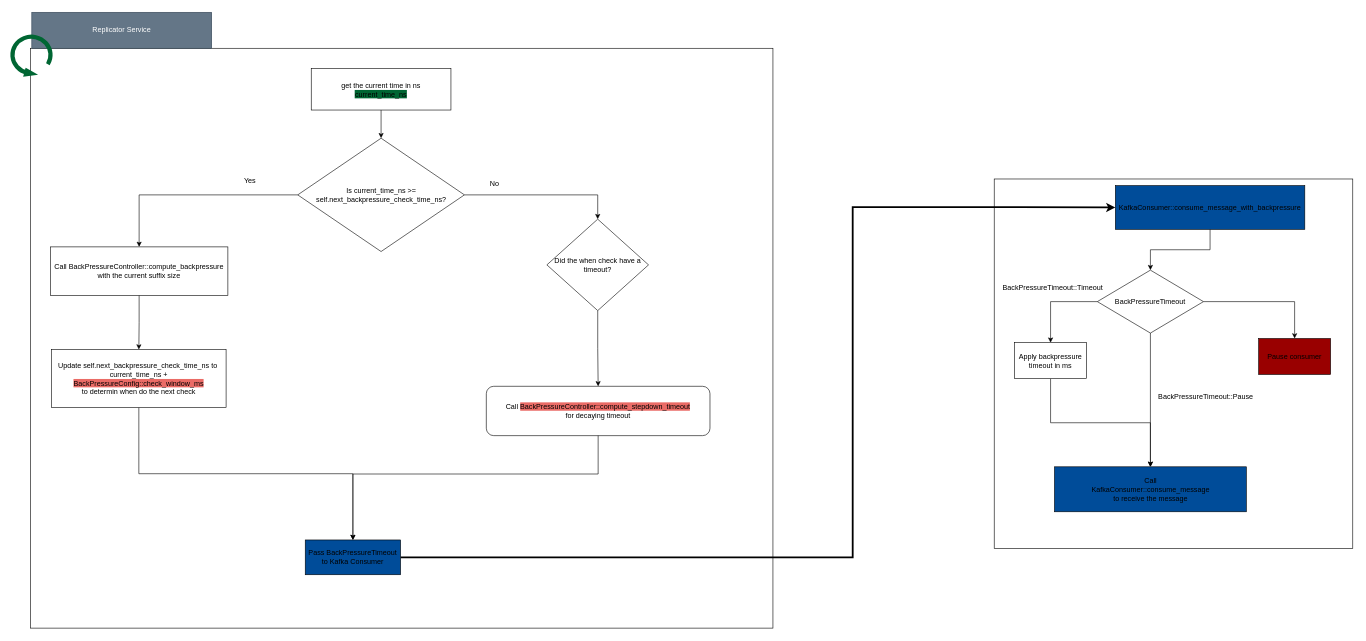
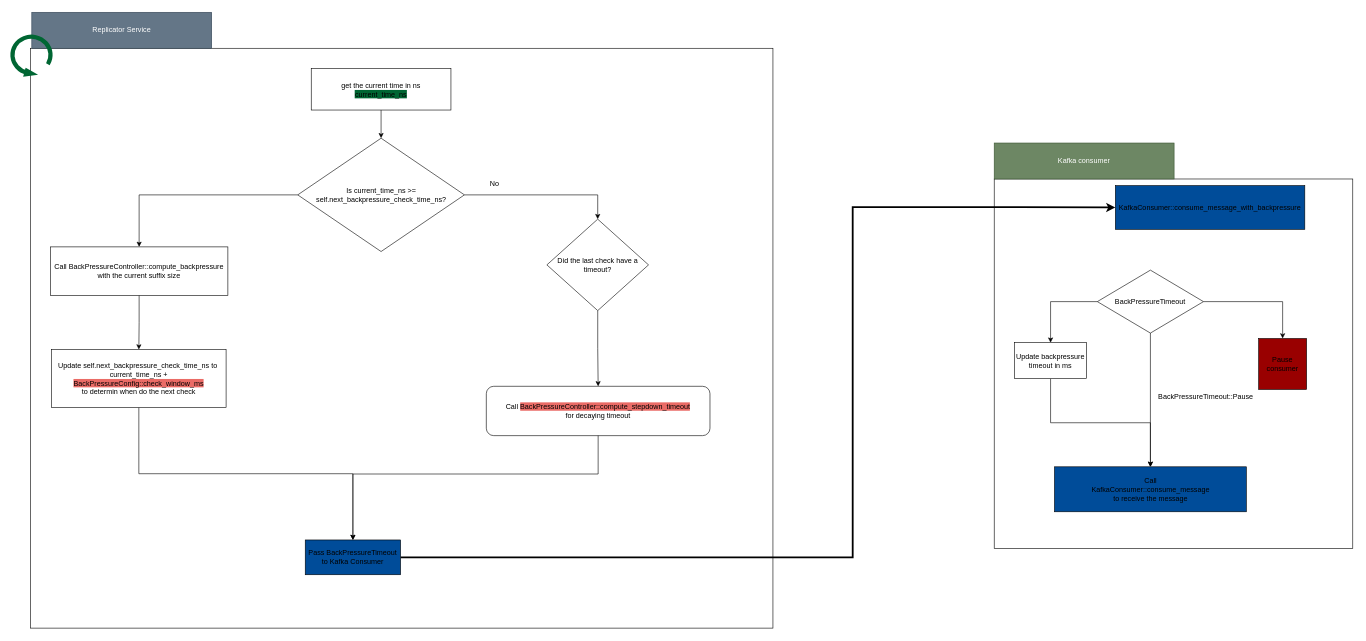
none -> (1085, 161)
(250, 182) -> none
(1151, 257) -> none
(598, 265) -> (598, 265)
(1053, 288) -> none
(1295, 357) -> (1283, 364)
(1051, 361) -> (1051, 361)
